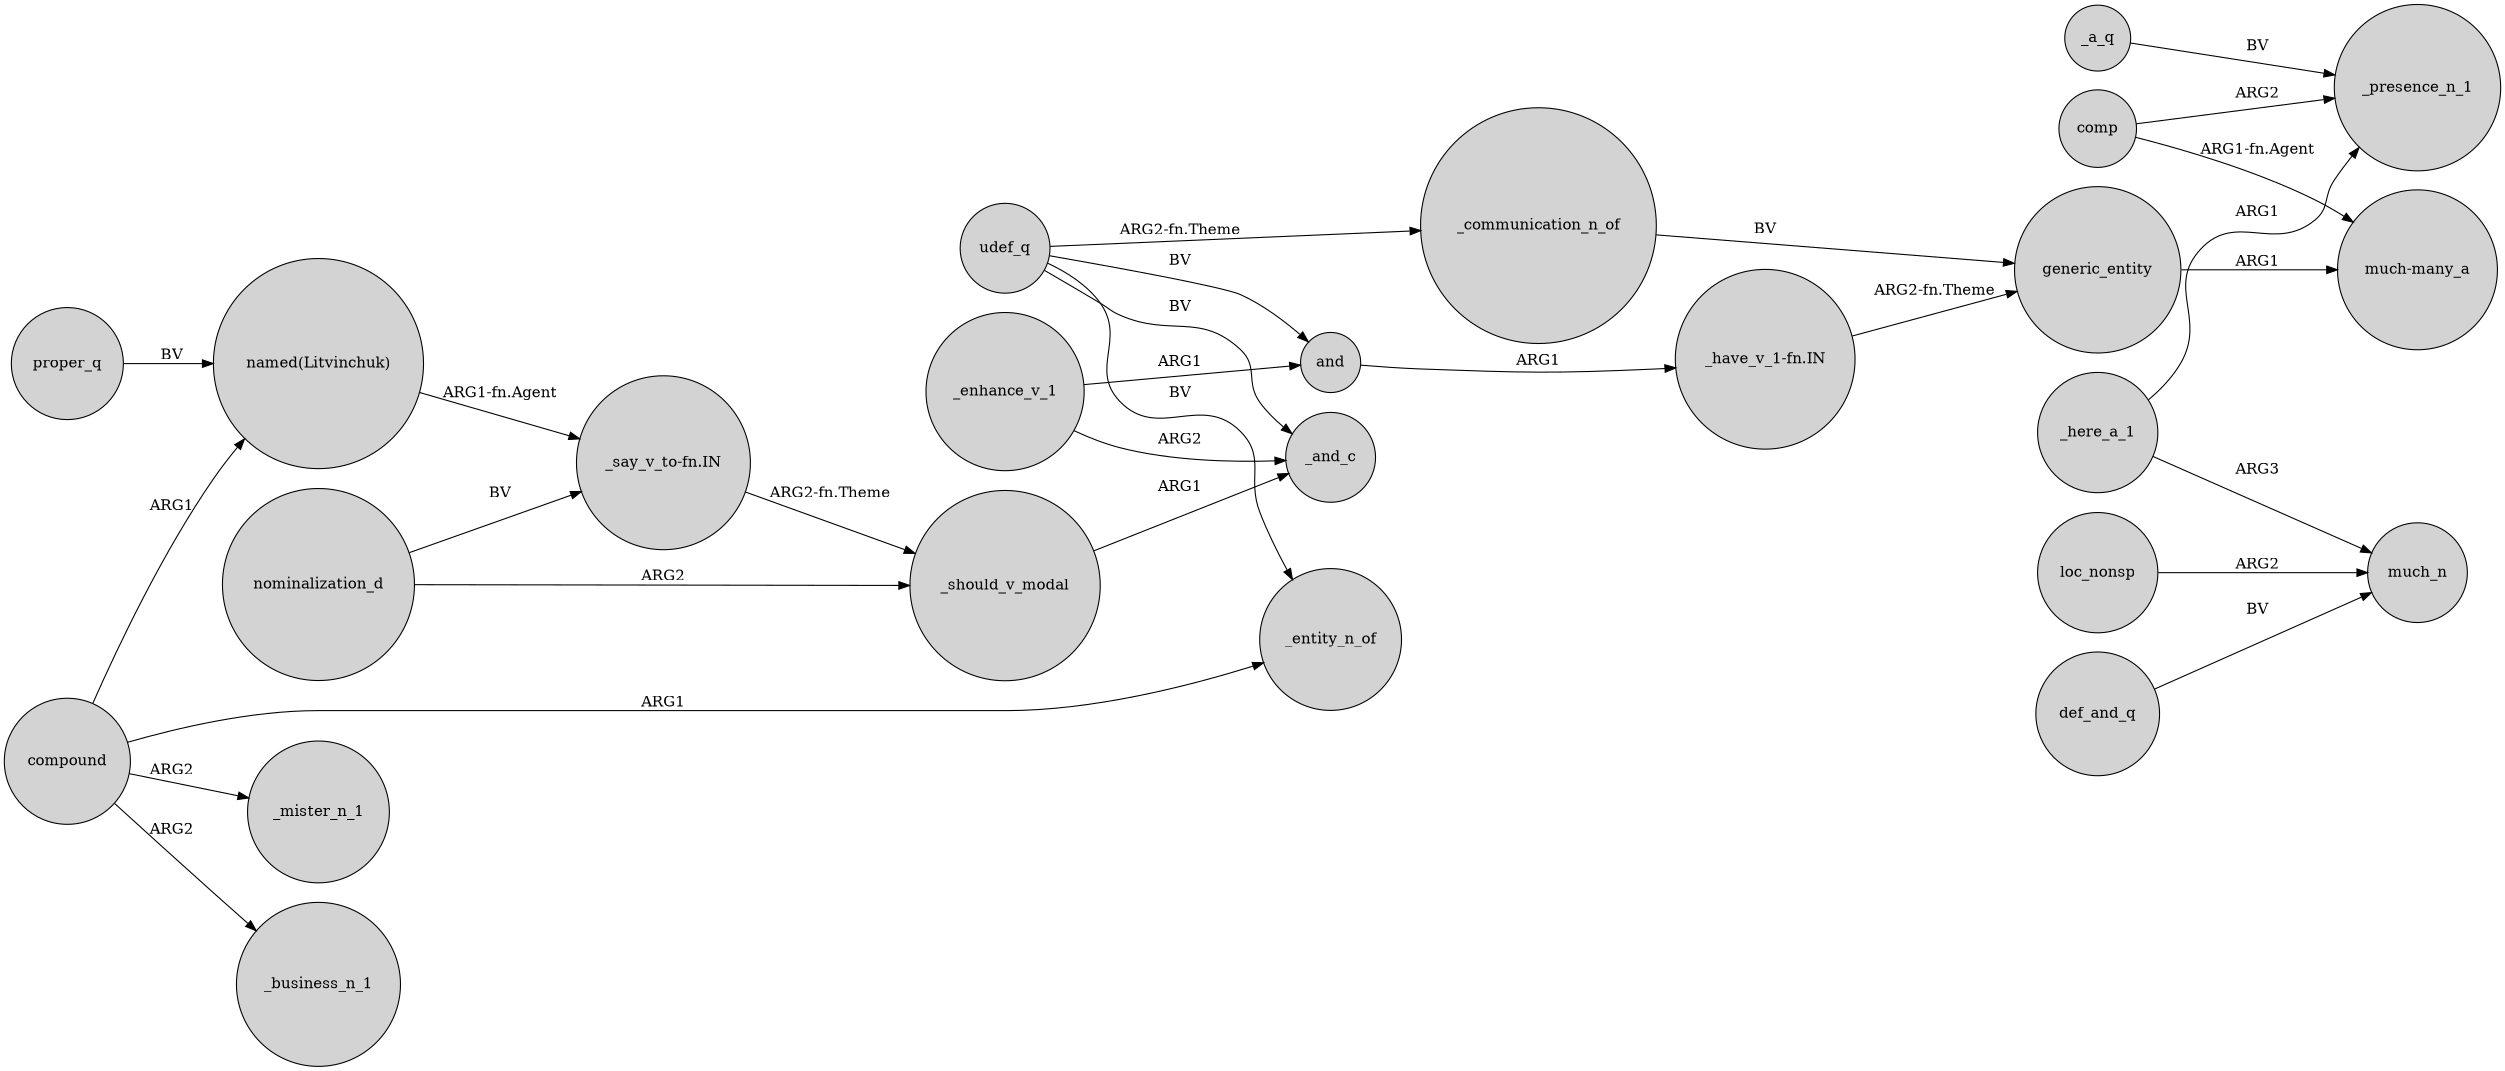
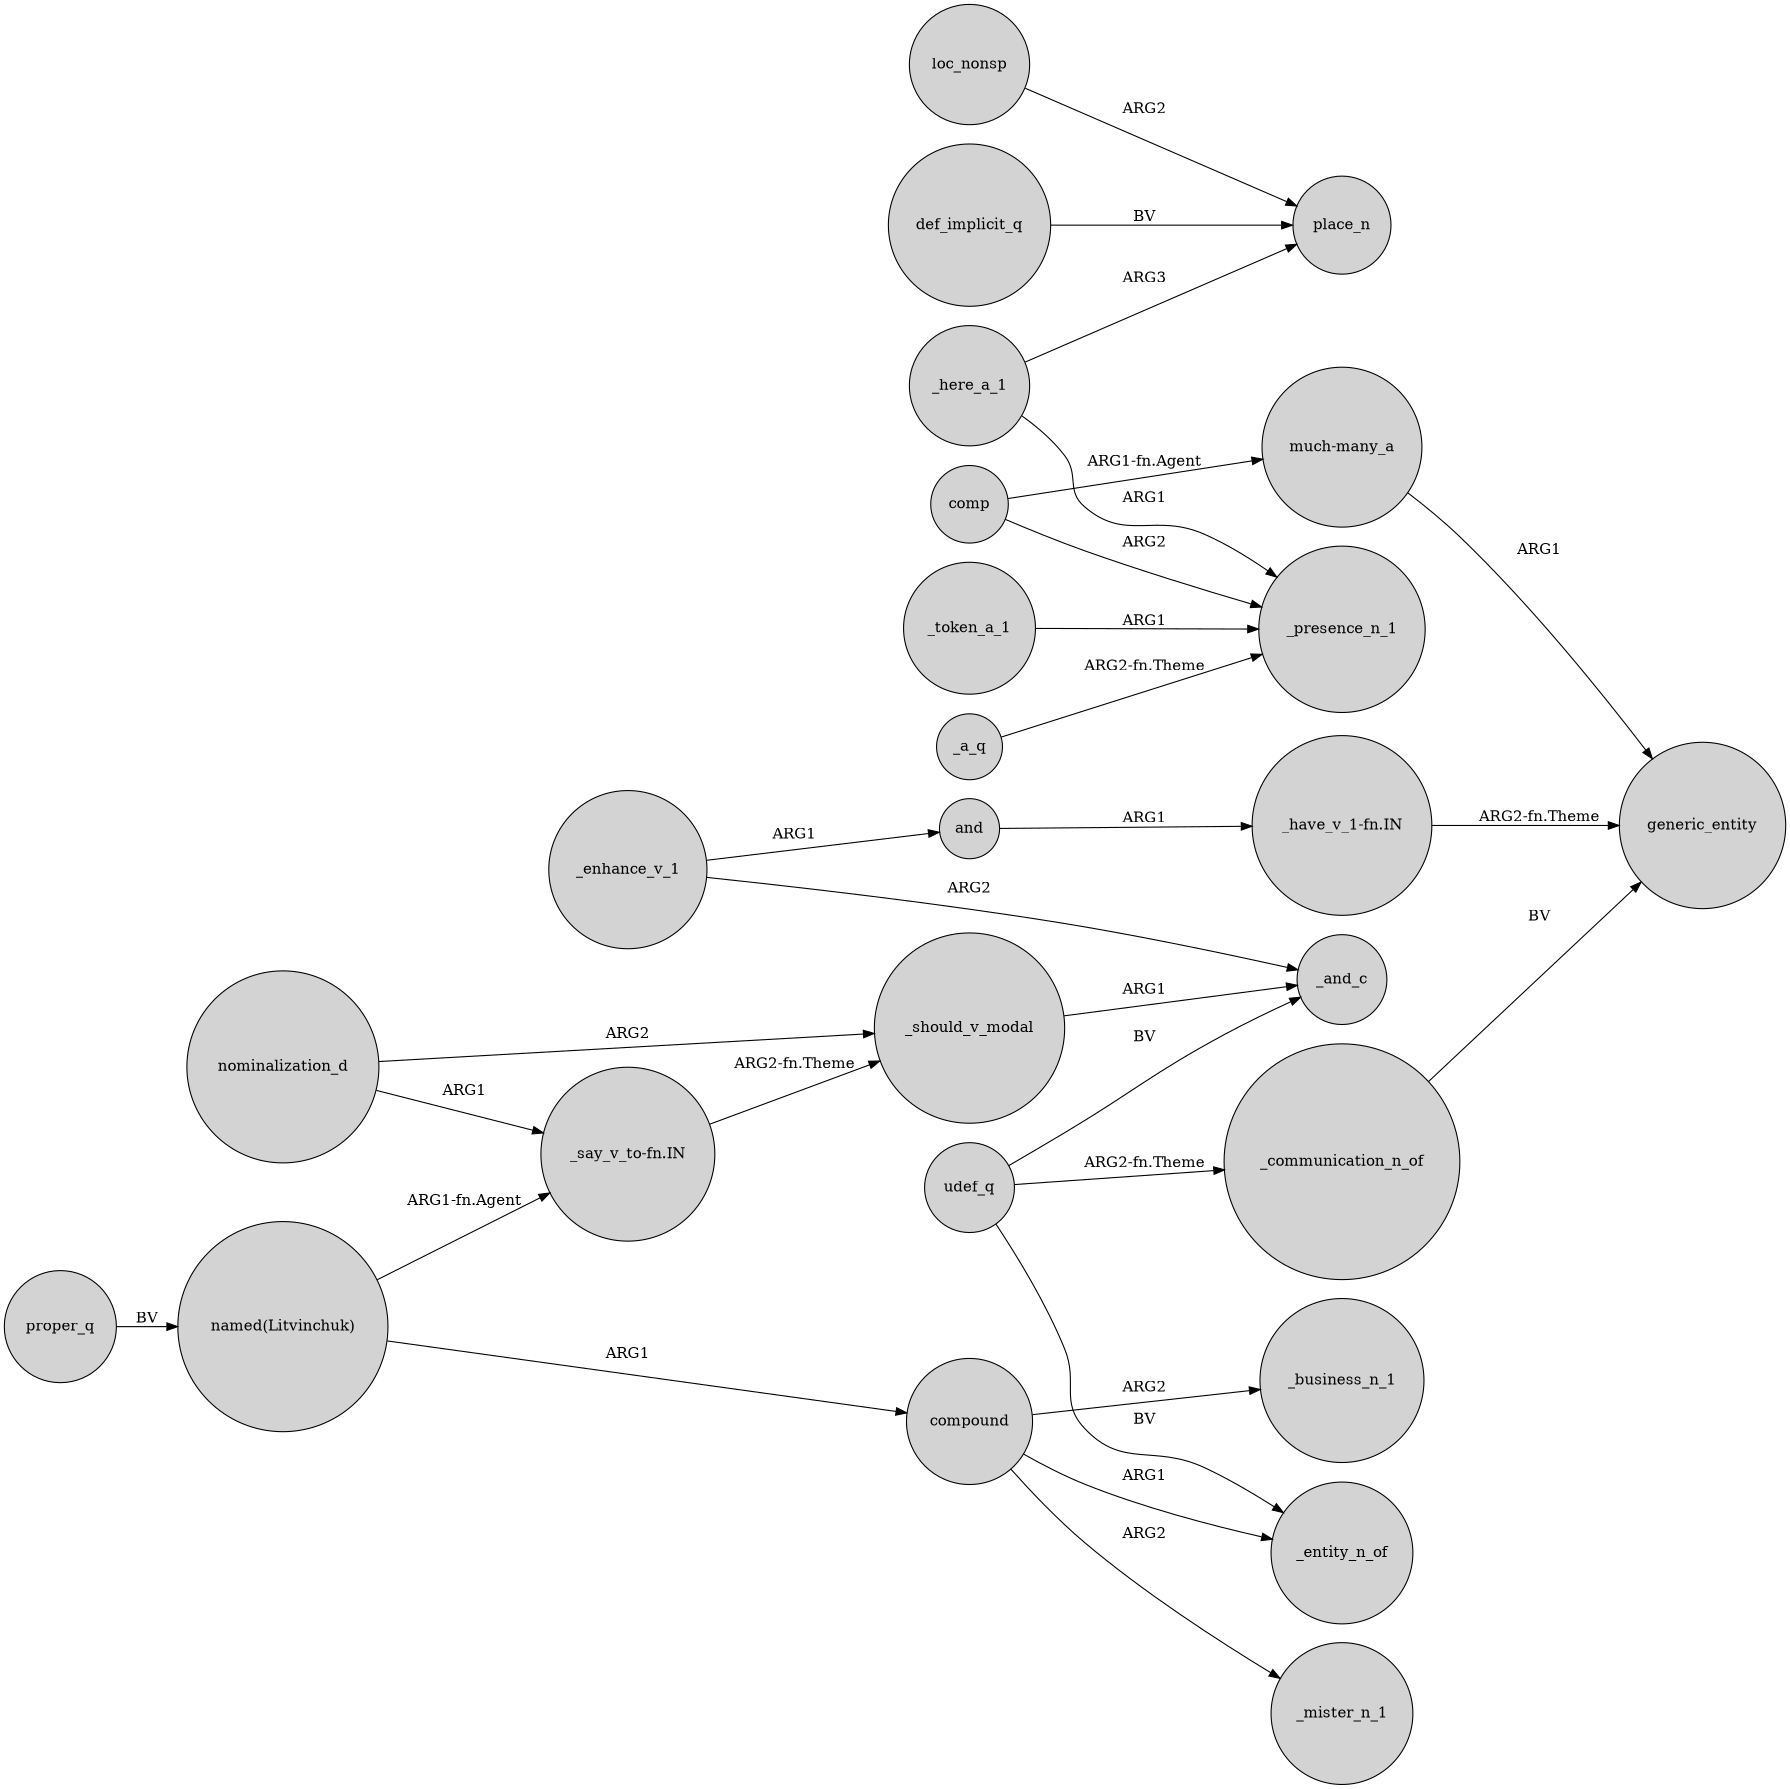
(2258, 46) -> (1144, 666)
(2254, 270) -> (1534, 614)
(1181, 280) -> none
(500, 493) -> (464, 1091)
(158, 571) -> (642, 1376)
(2417, 573) -> (1342, 225)
none -> (970, 628)
(2098, 714) -> (970, 225)
